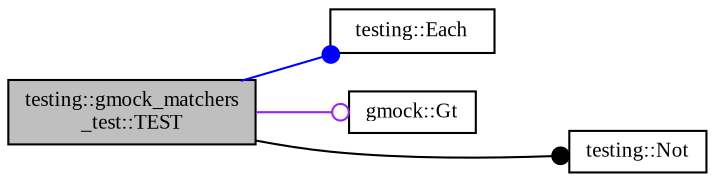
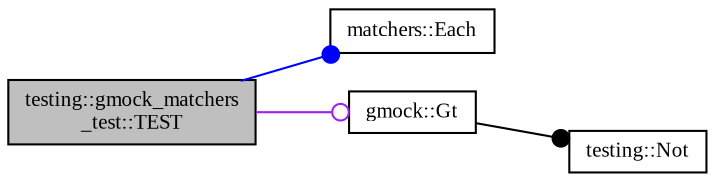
(412, 31) -> (412, 31)
(404, 156) -> (514, 130)
